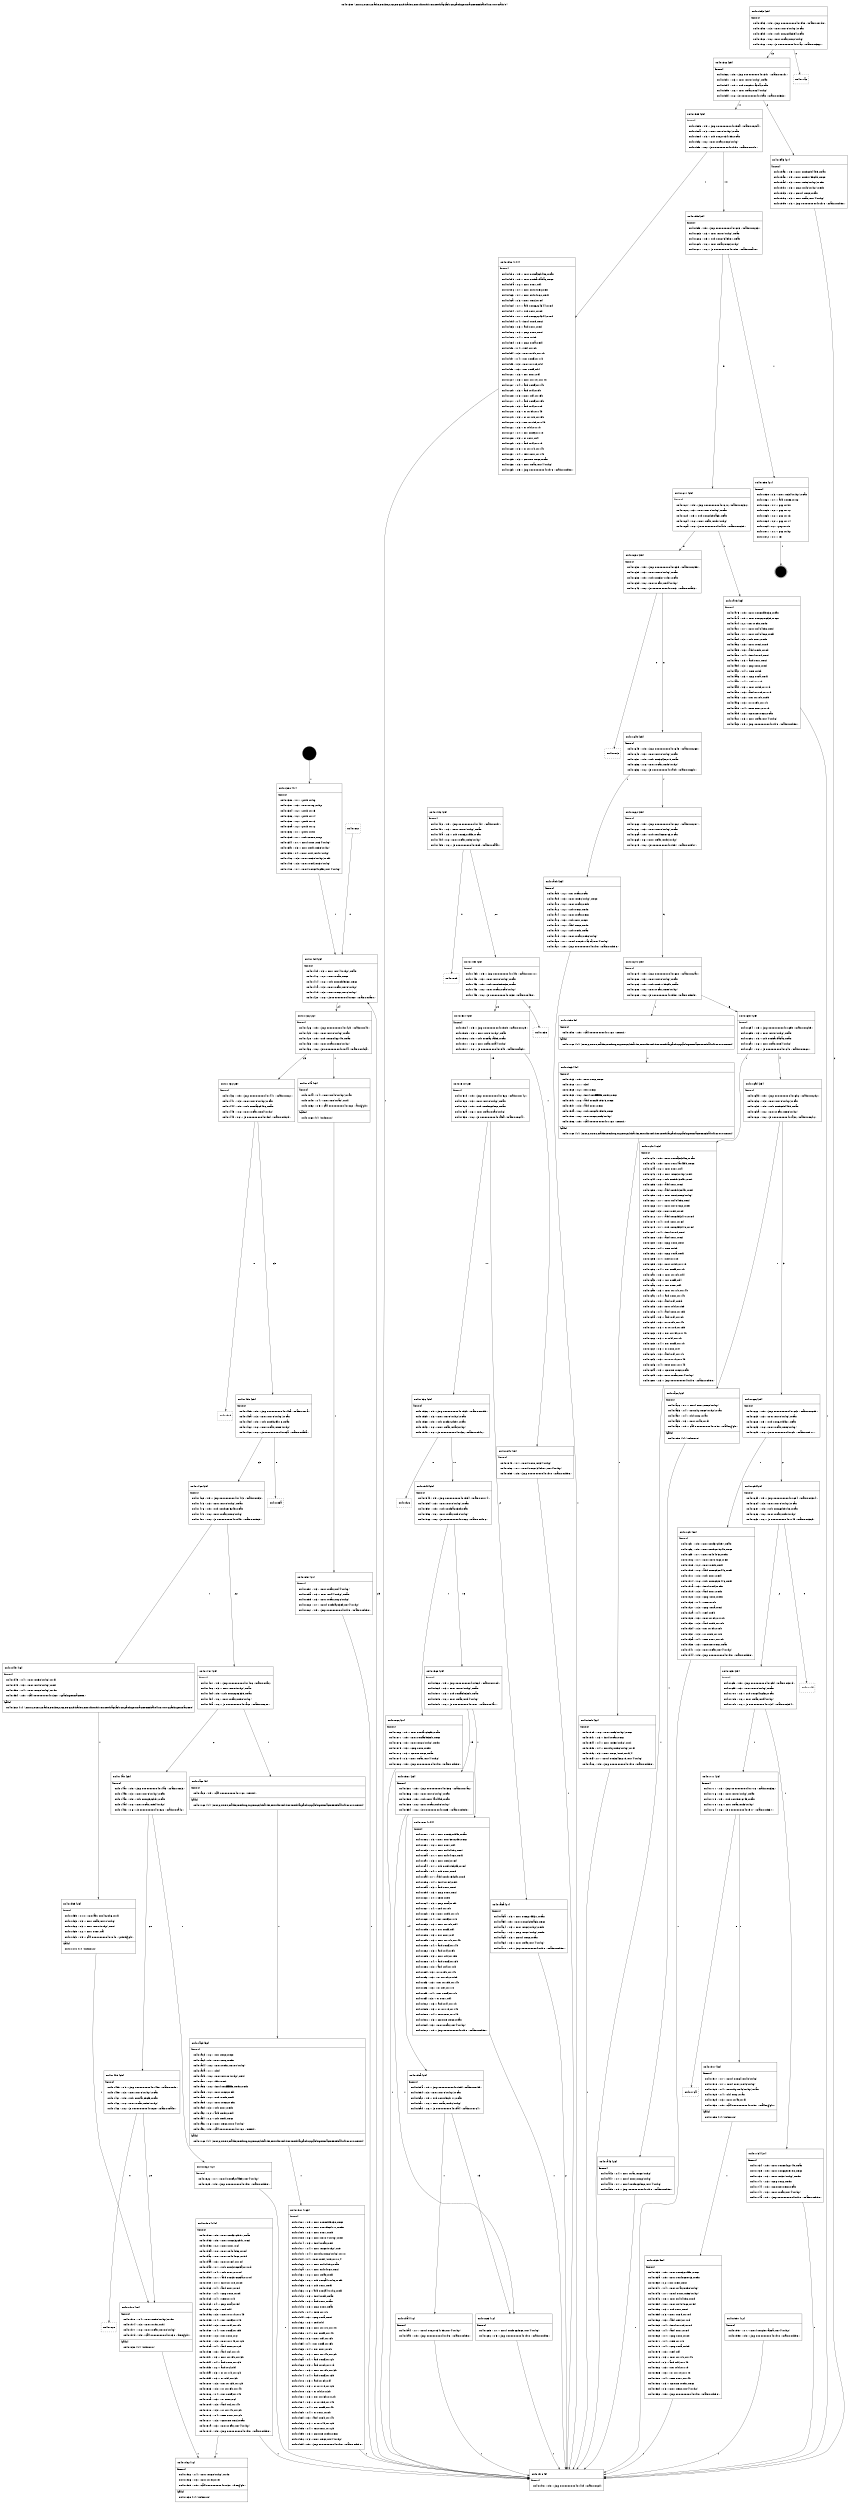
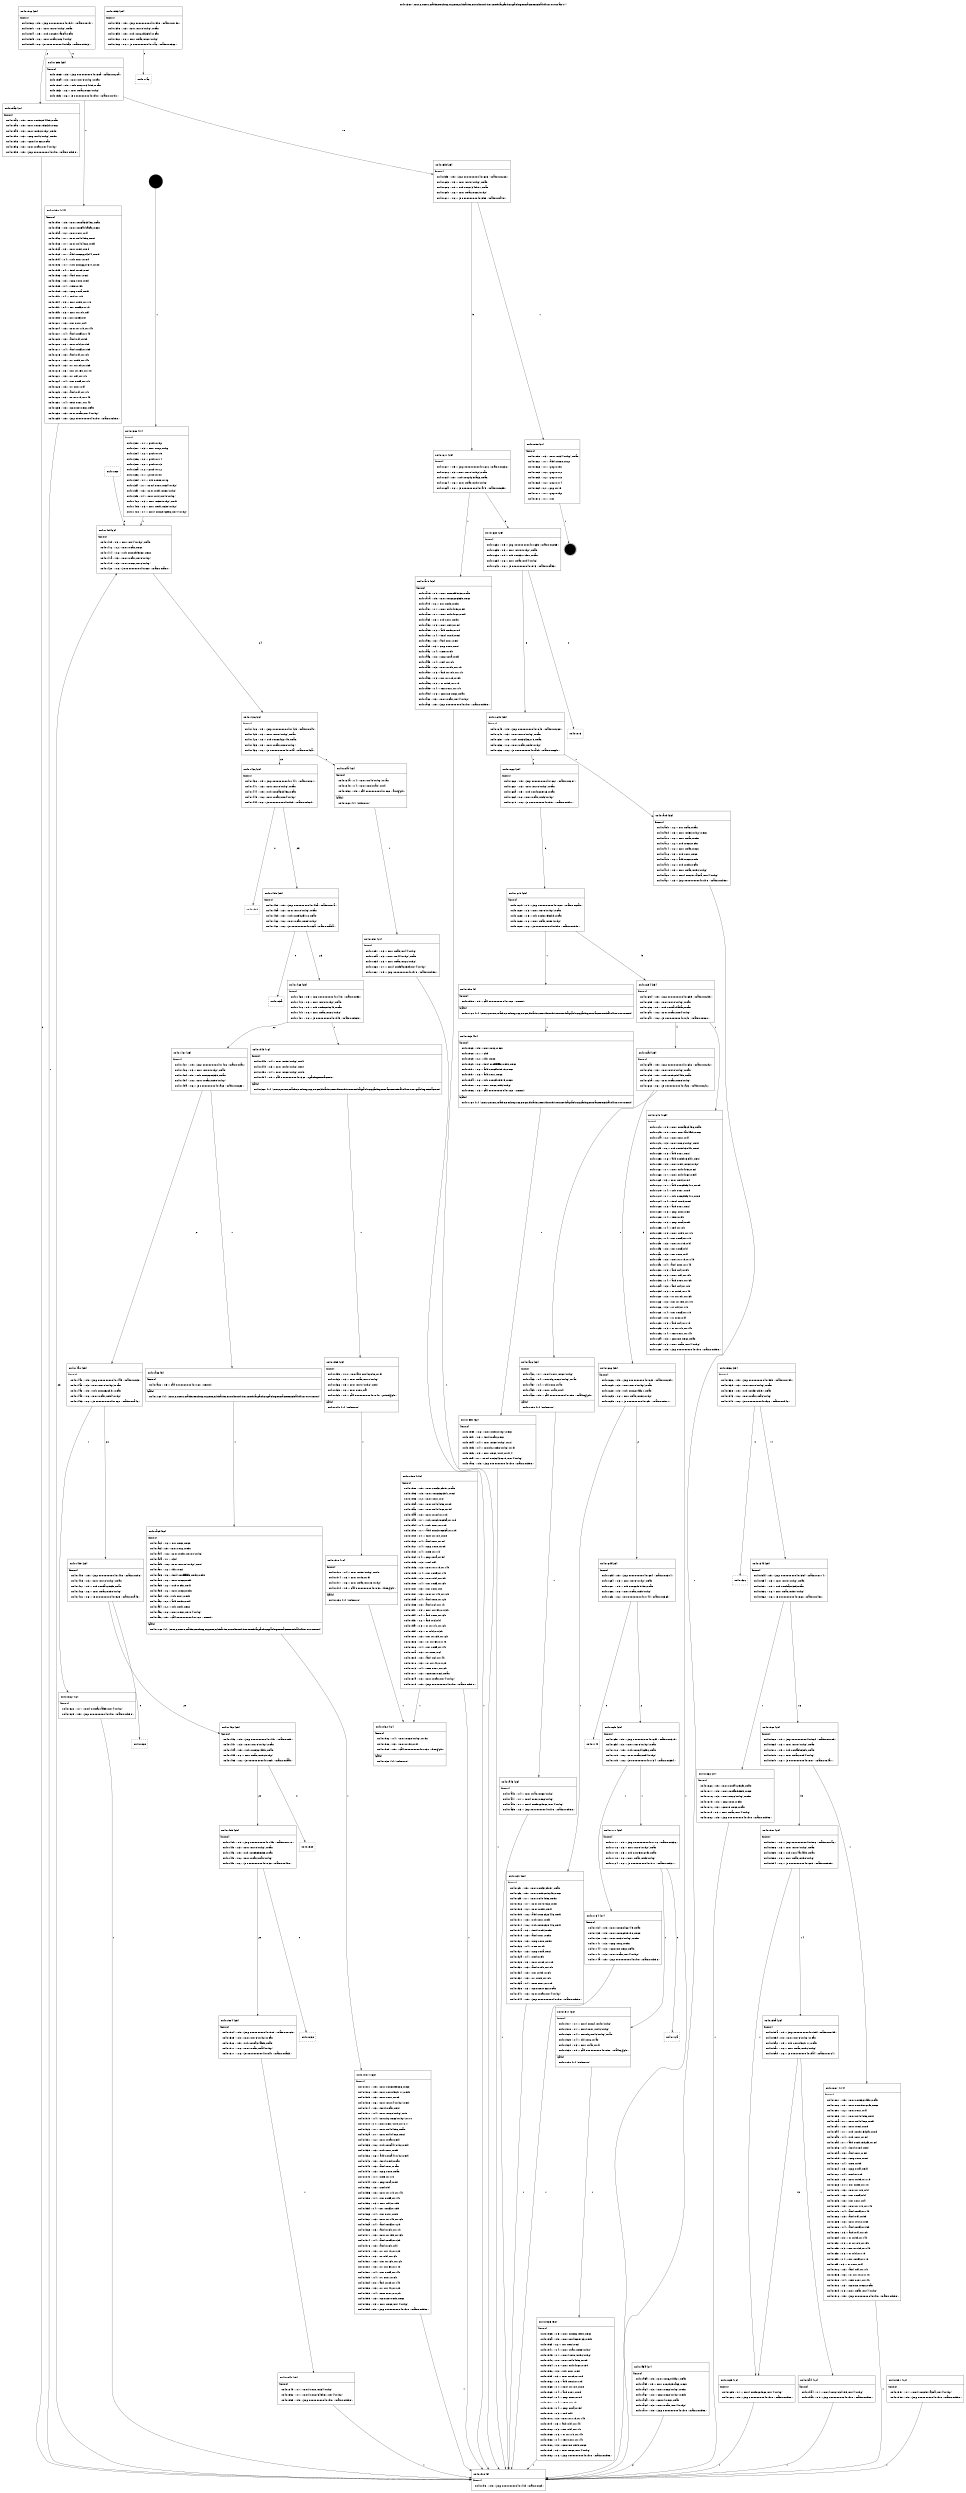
(771, 53) -> none
(490, 1101) -> none
(149, 2207) -> (142, 1685)
